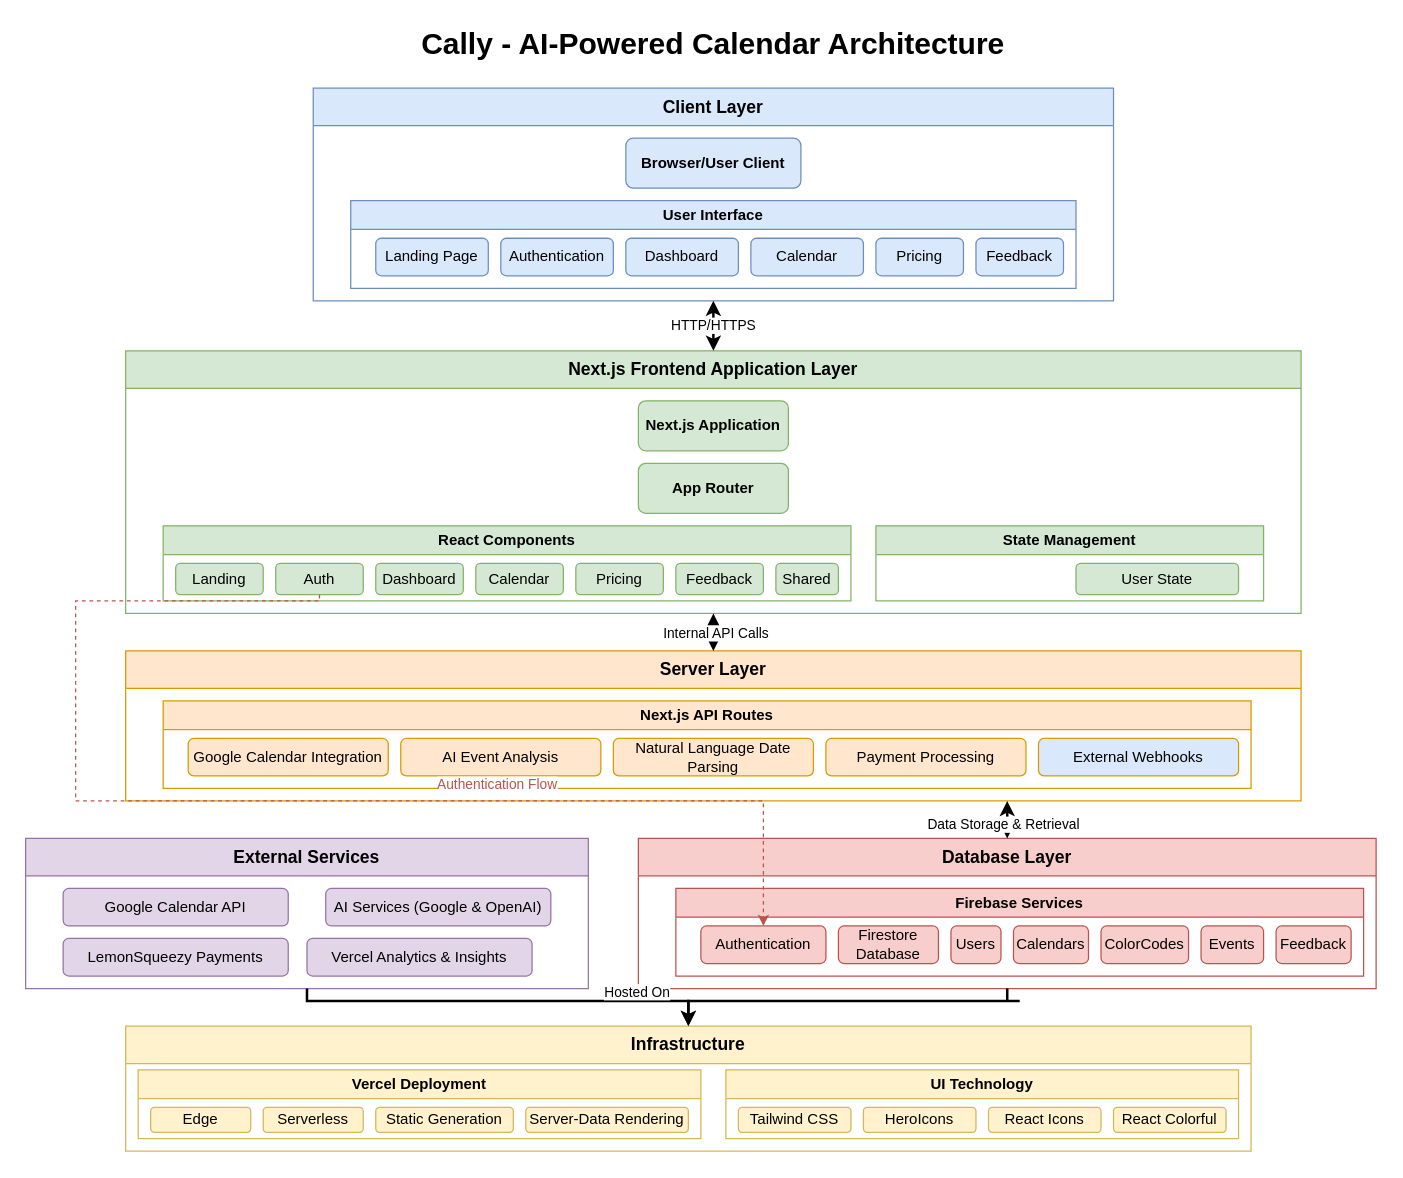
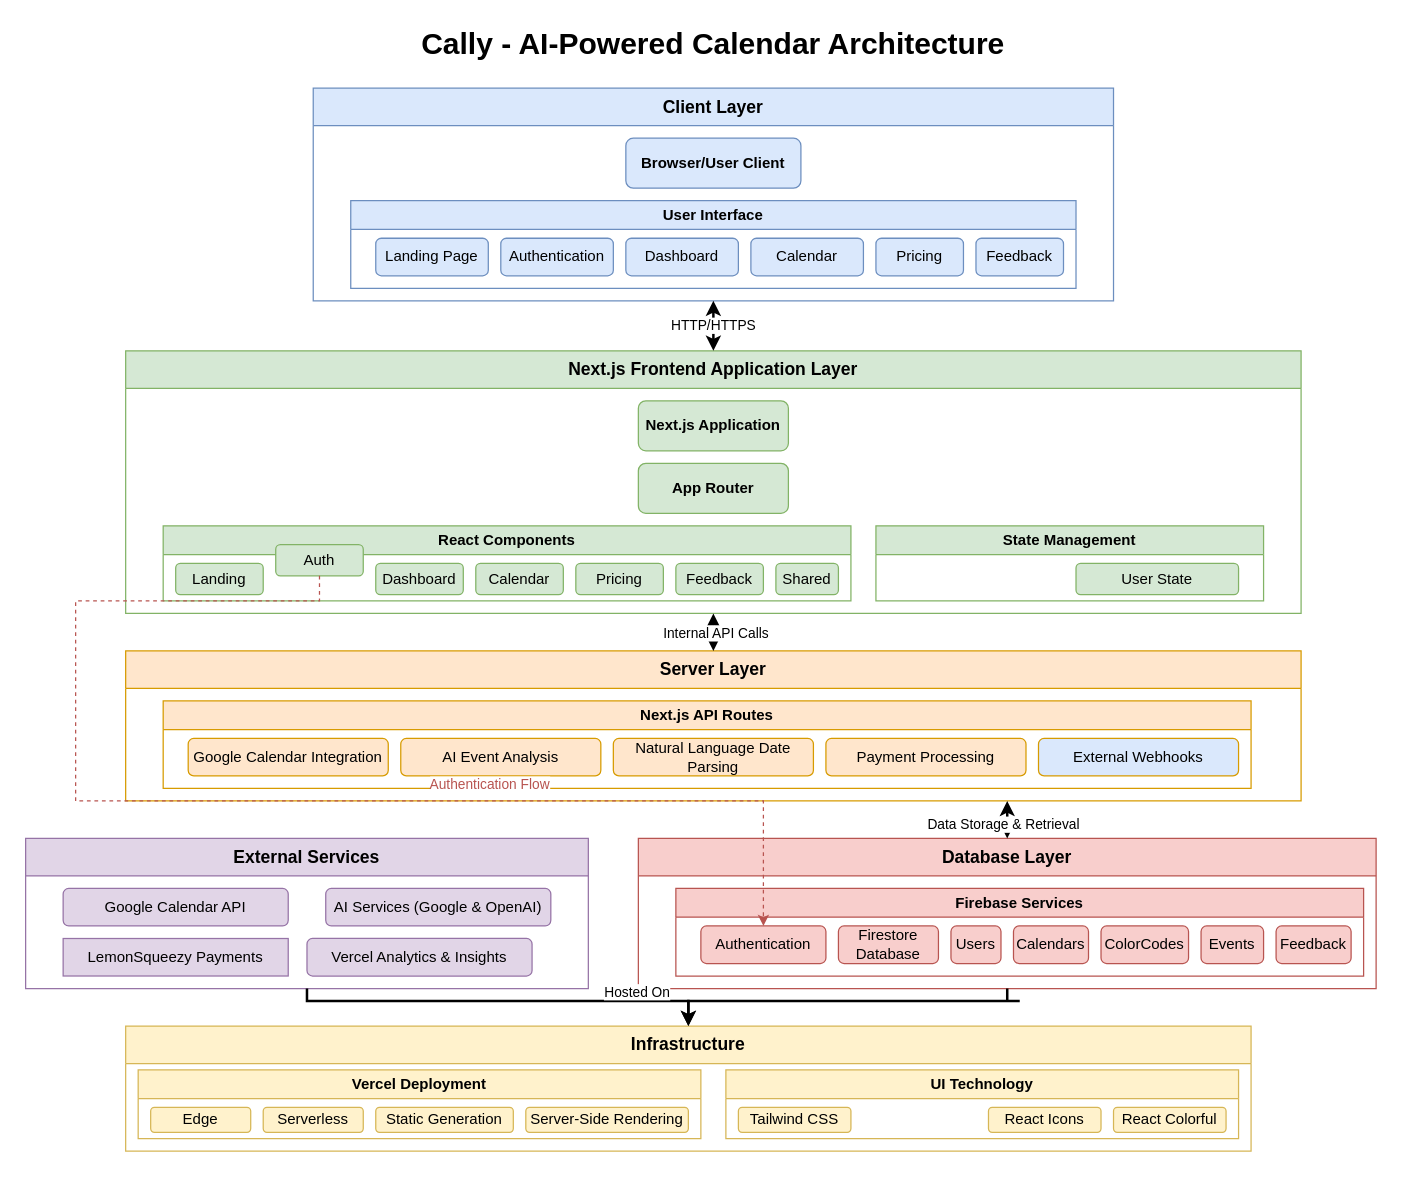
(319, 579) -> (319, 560)
(176, 957) -> (176, 957)
(607, 1119) -> (607, 1119)
(919, 1119) -> none
